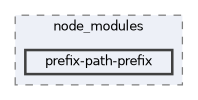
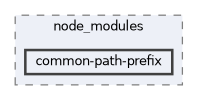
(99, 62) -> (99, 62)
